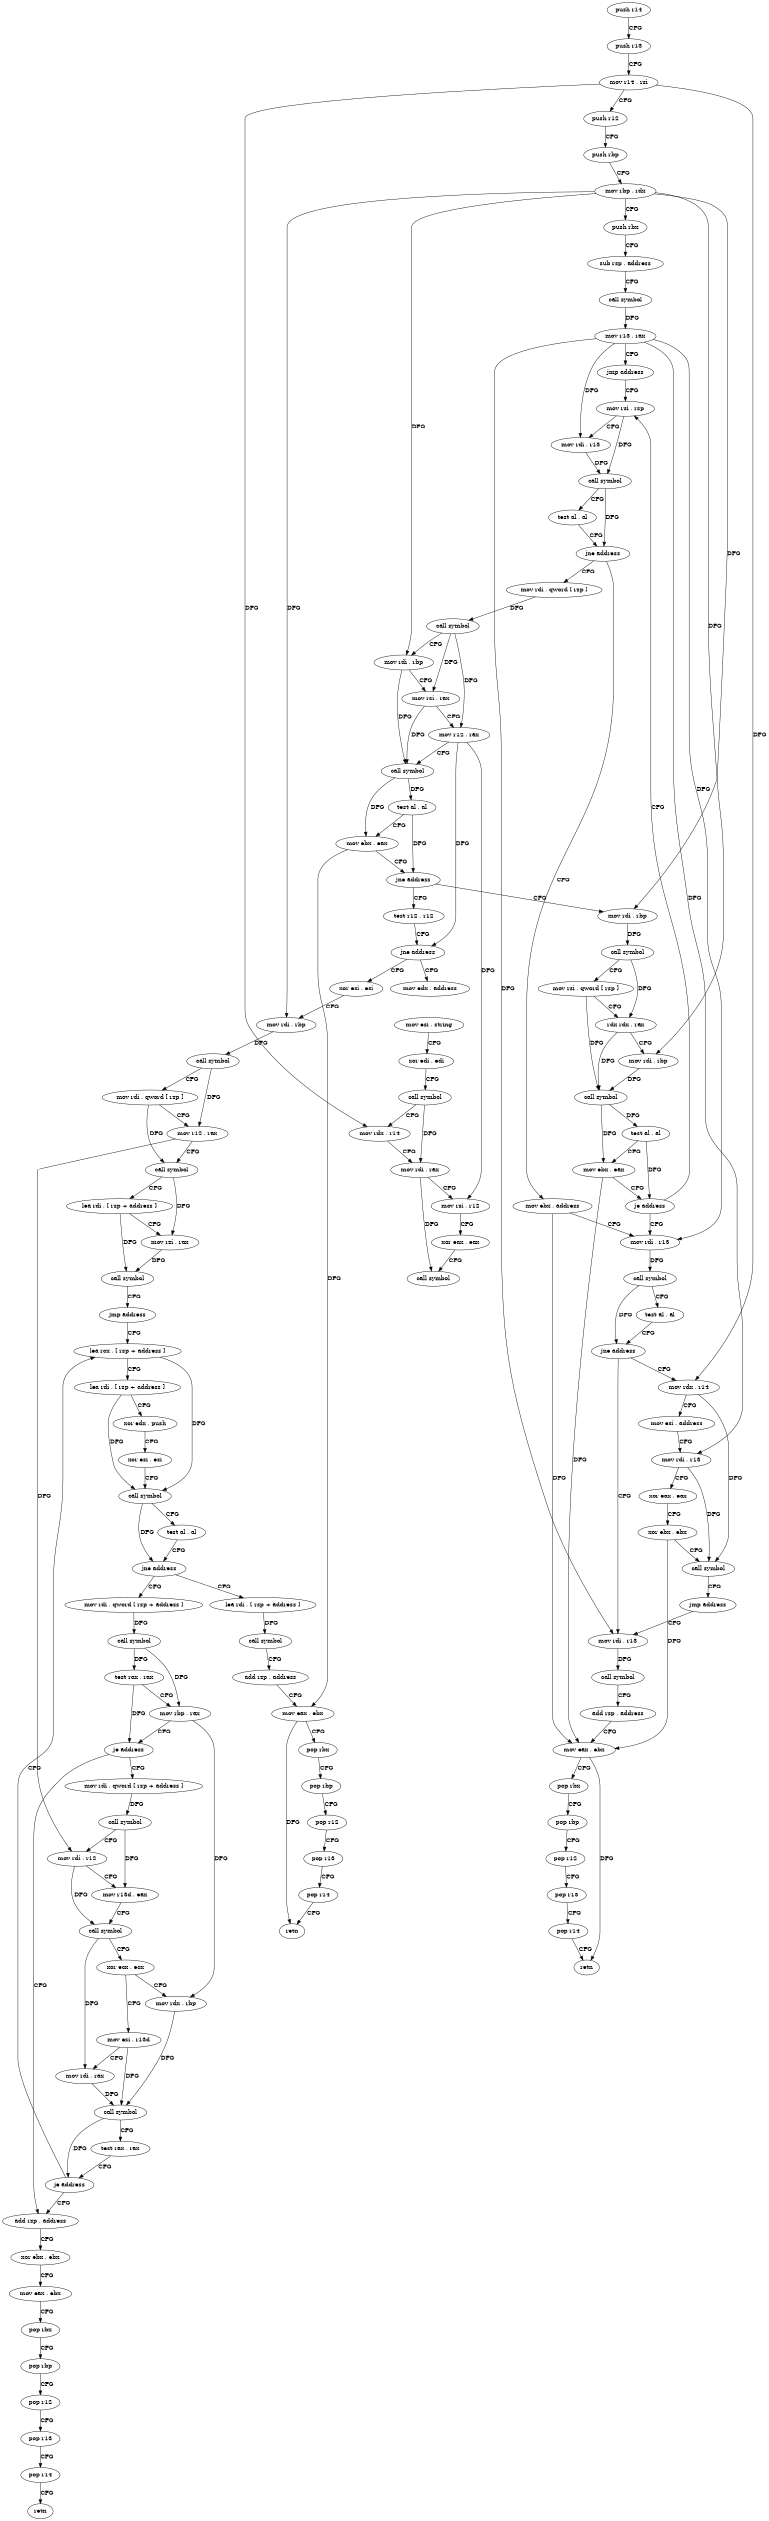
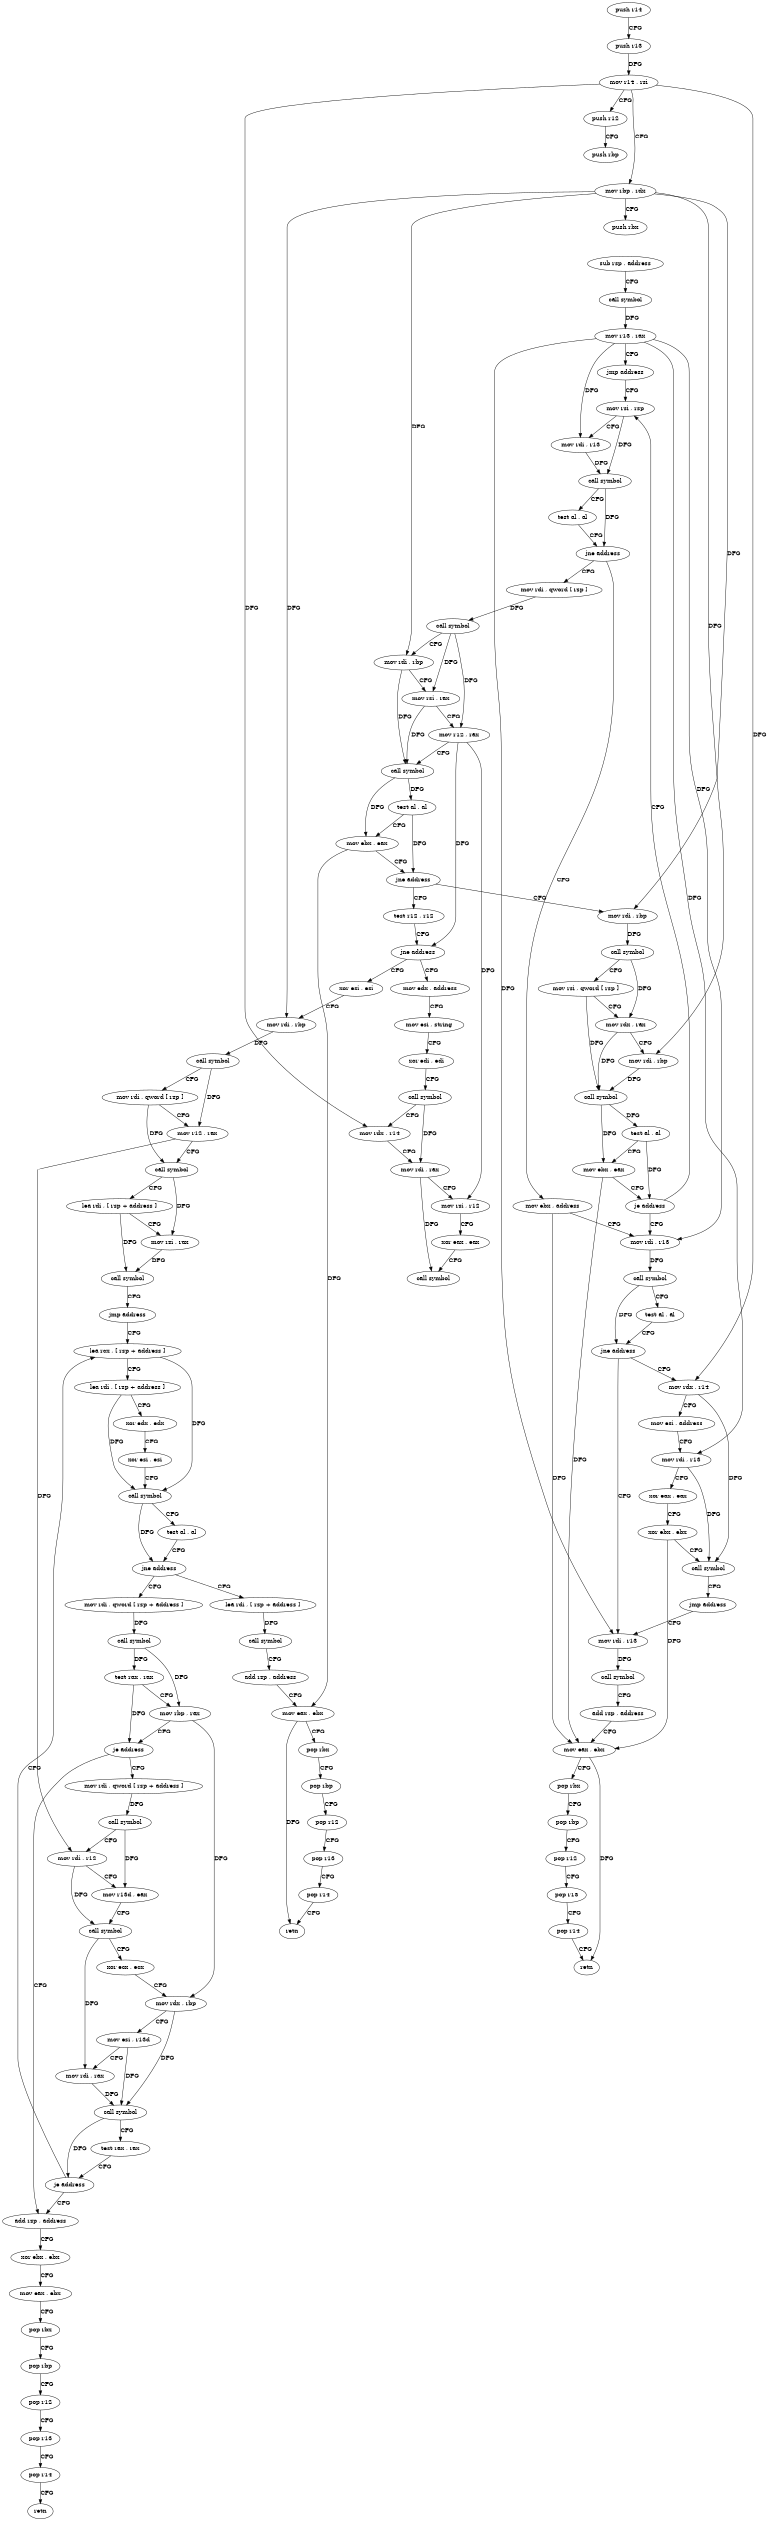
(635, 64) -> (635, 64)
(614, 171) -> (634, 135)
(625, 244) -> none
none -> (430, 1005)
(626, 1025) -> (626, 1025)
(145, 1424) -> (145, 1424)
(127, 2002) -> (153, 2020)
